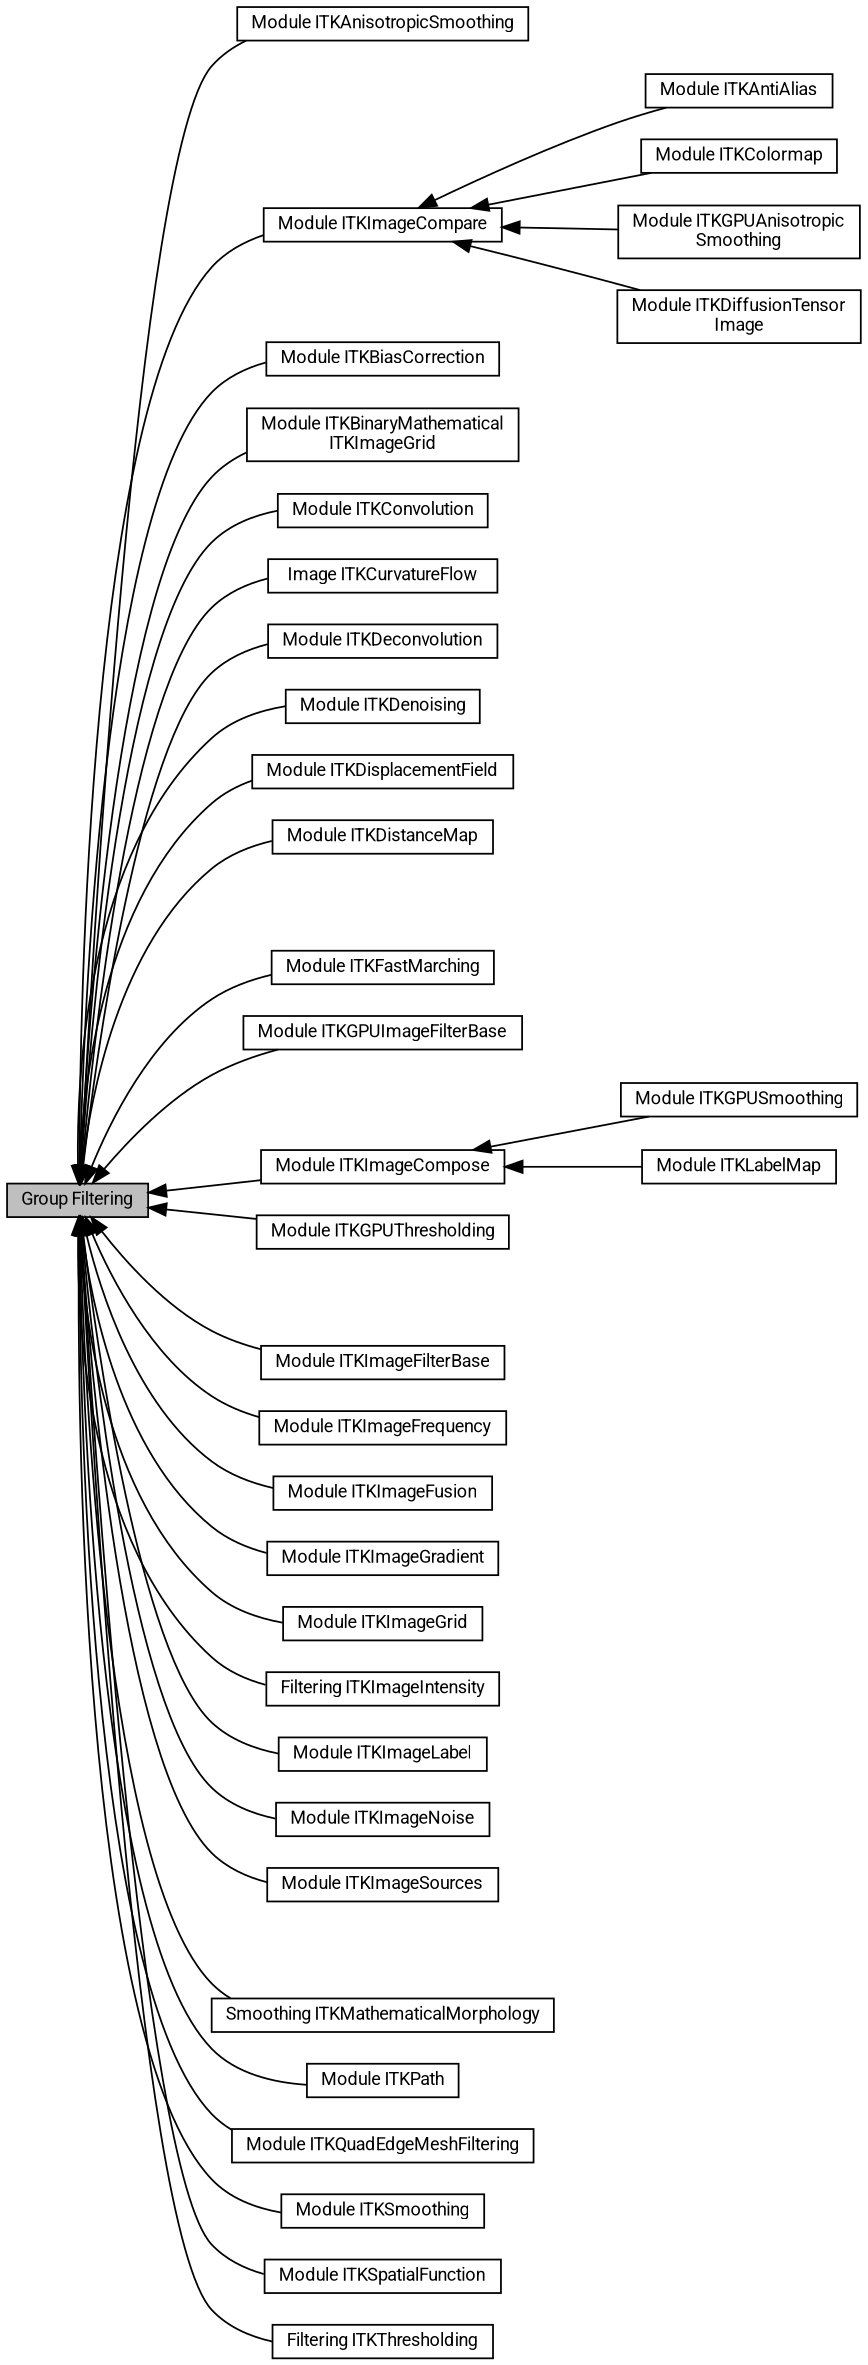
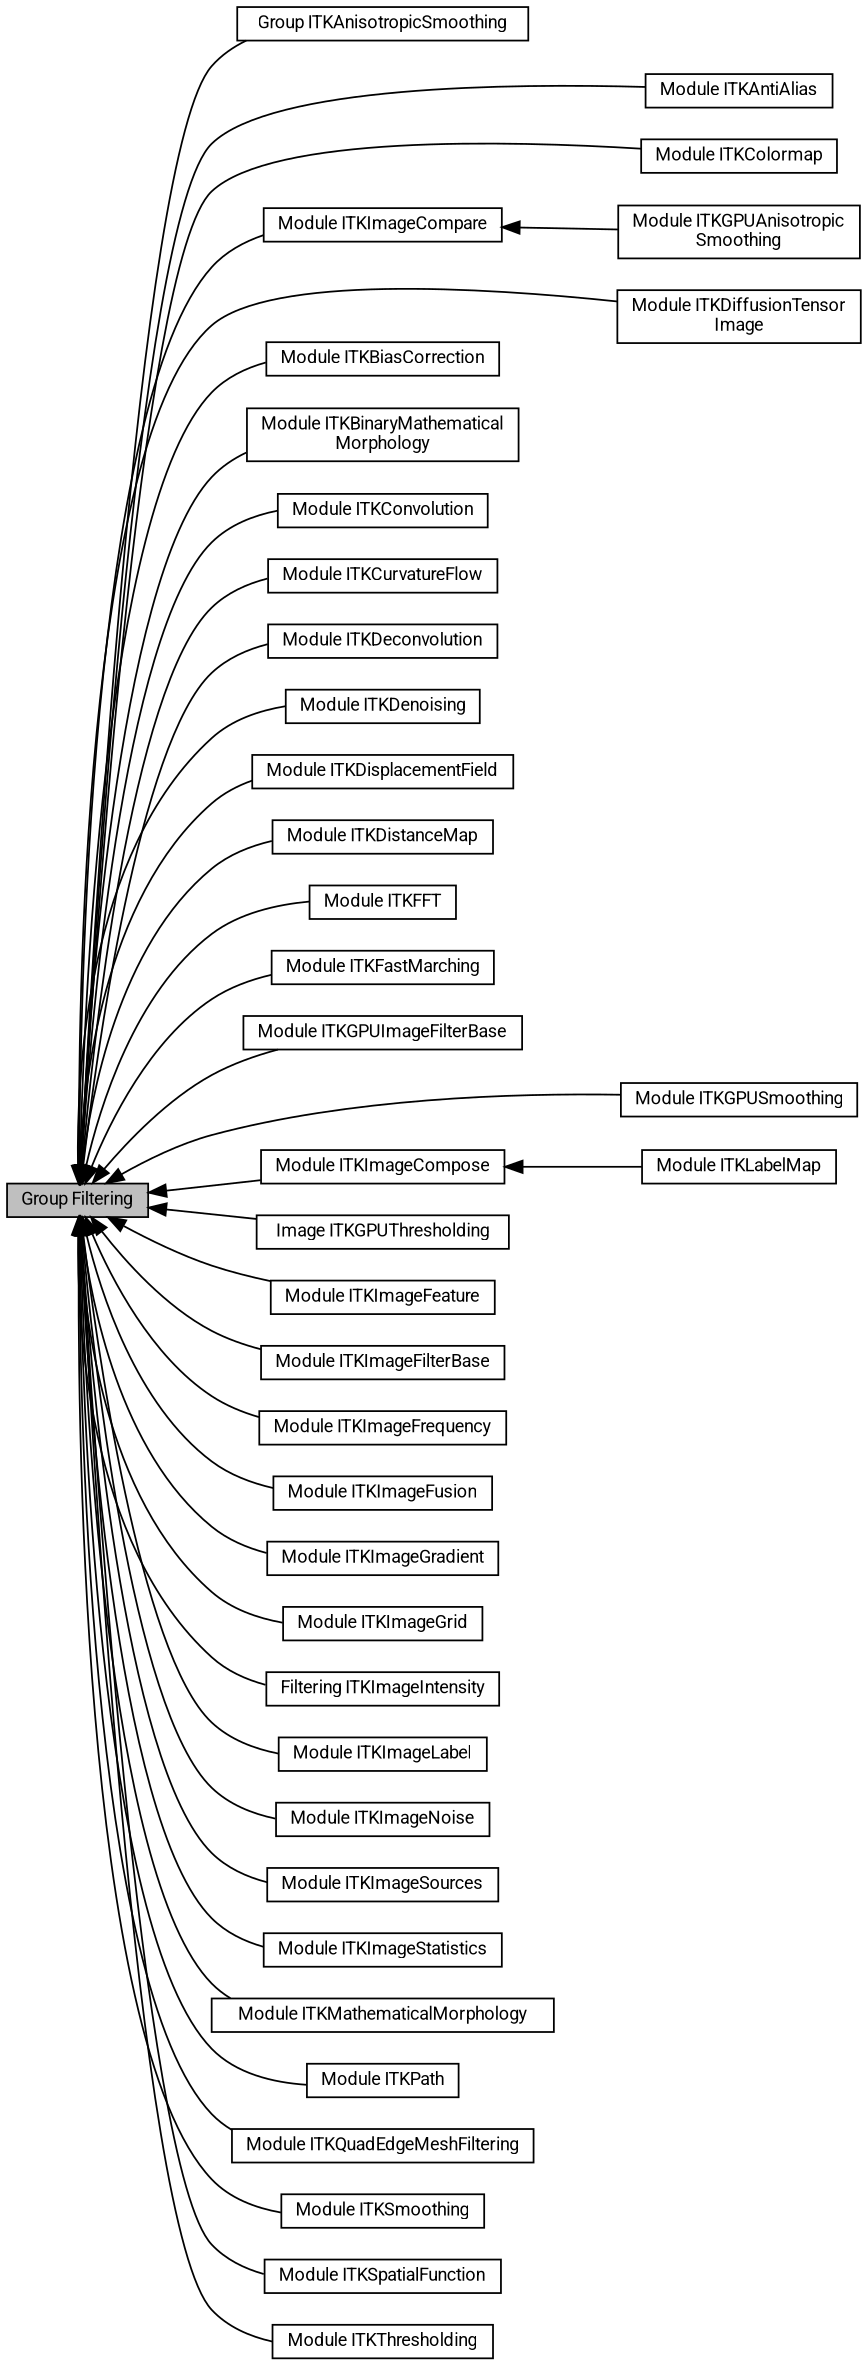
(383, 24) -> (383, 24)
(549, 149) -> (183, 212)
(570, 189) -> (201, 214)
(555, 268) -> (174, 380)
(383, 435) -> (383, 435)
(383, 576) -> (383, 576)
none -> (383, 902)
(570, 1132) -> (366, 1107)
(383, 1232) -> (383, 1232)
none -> (383, 1297)
none -> (383, 1950)
(383, 2015) -> (383, 2015)
(383, 2342) -> (383, 2342)
